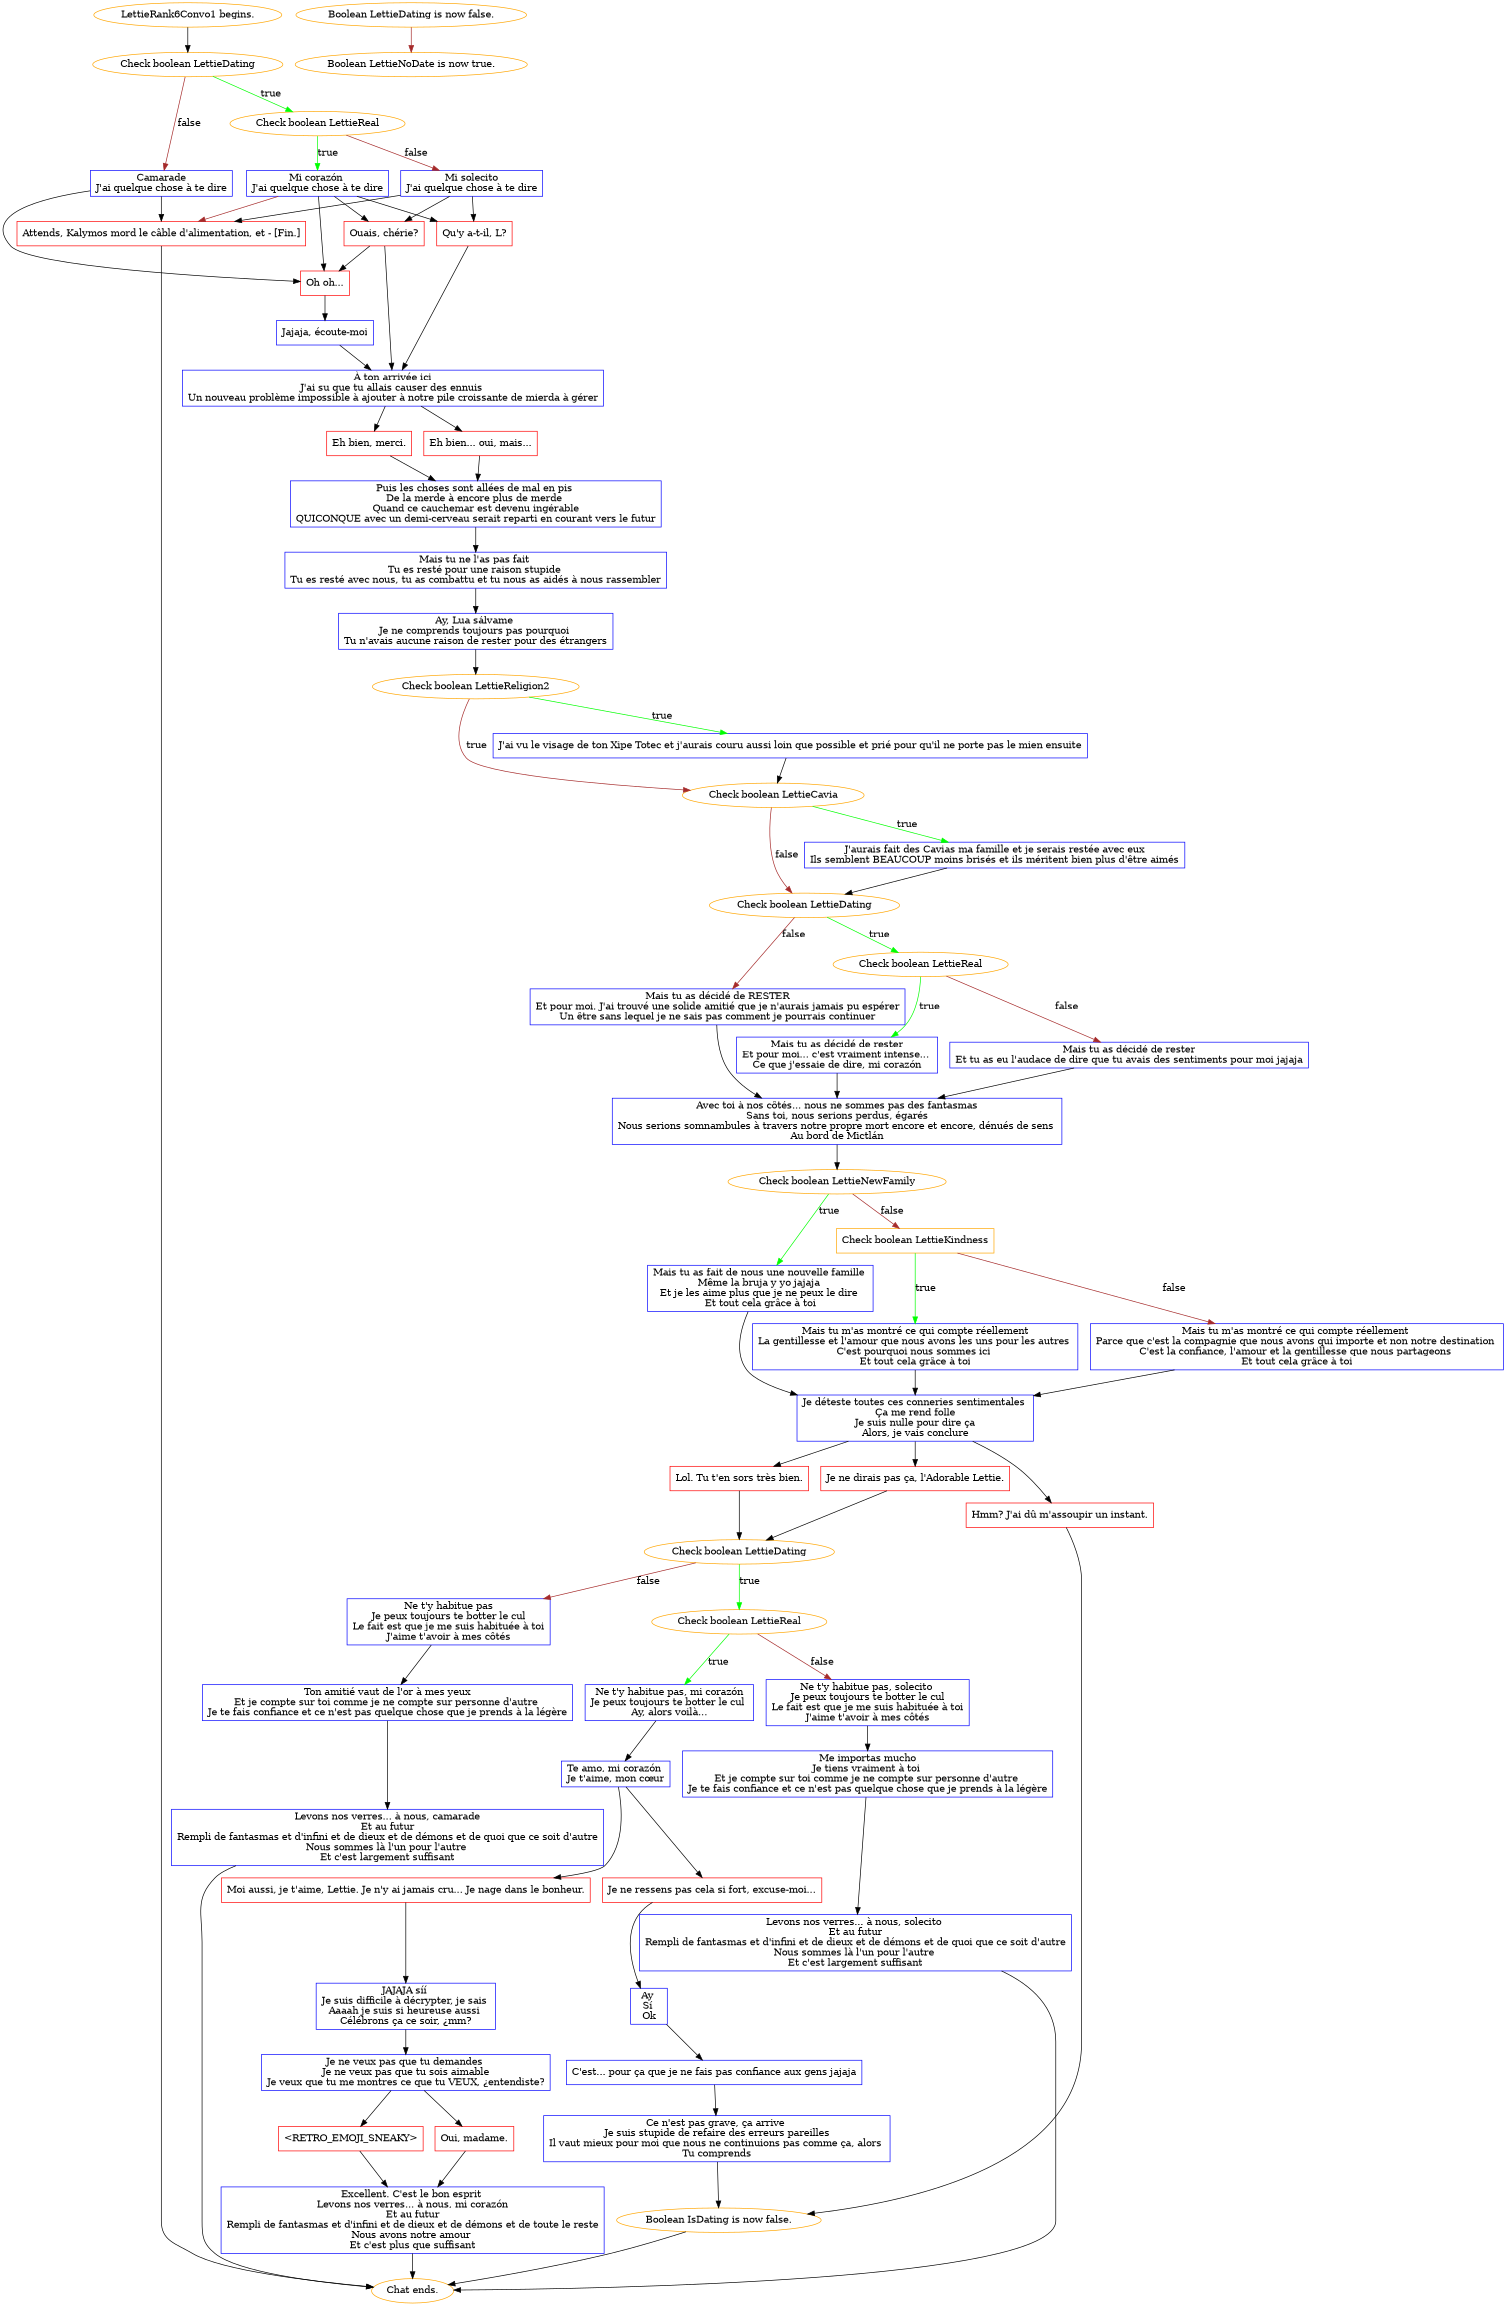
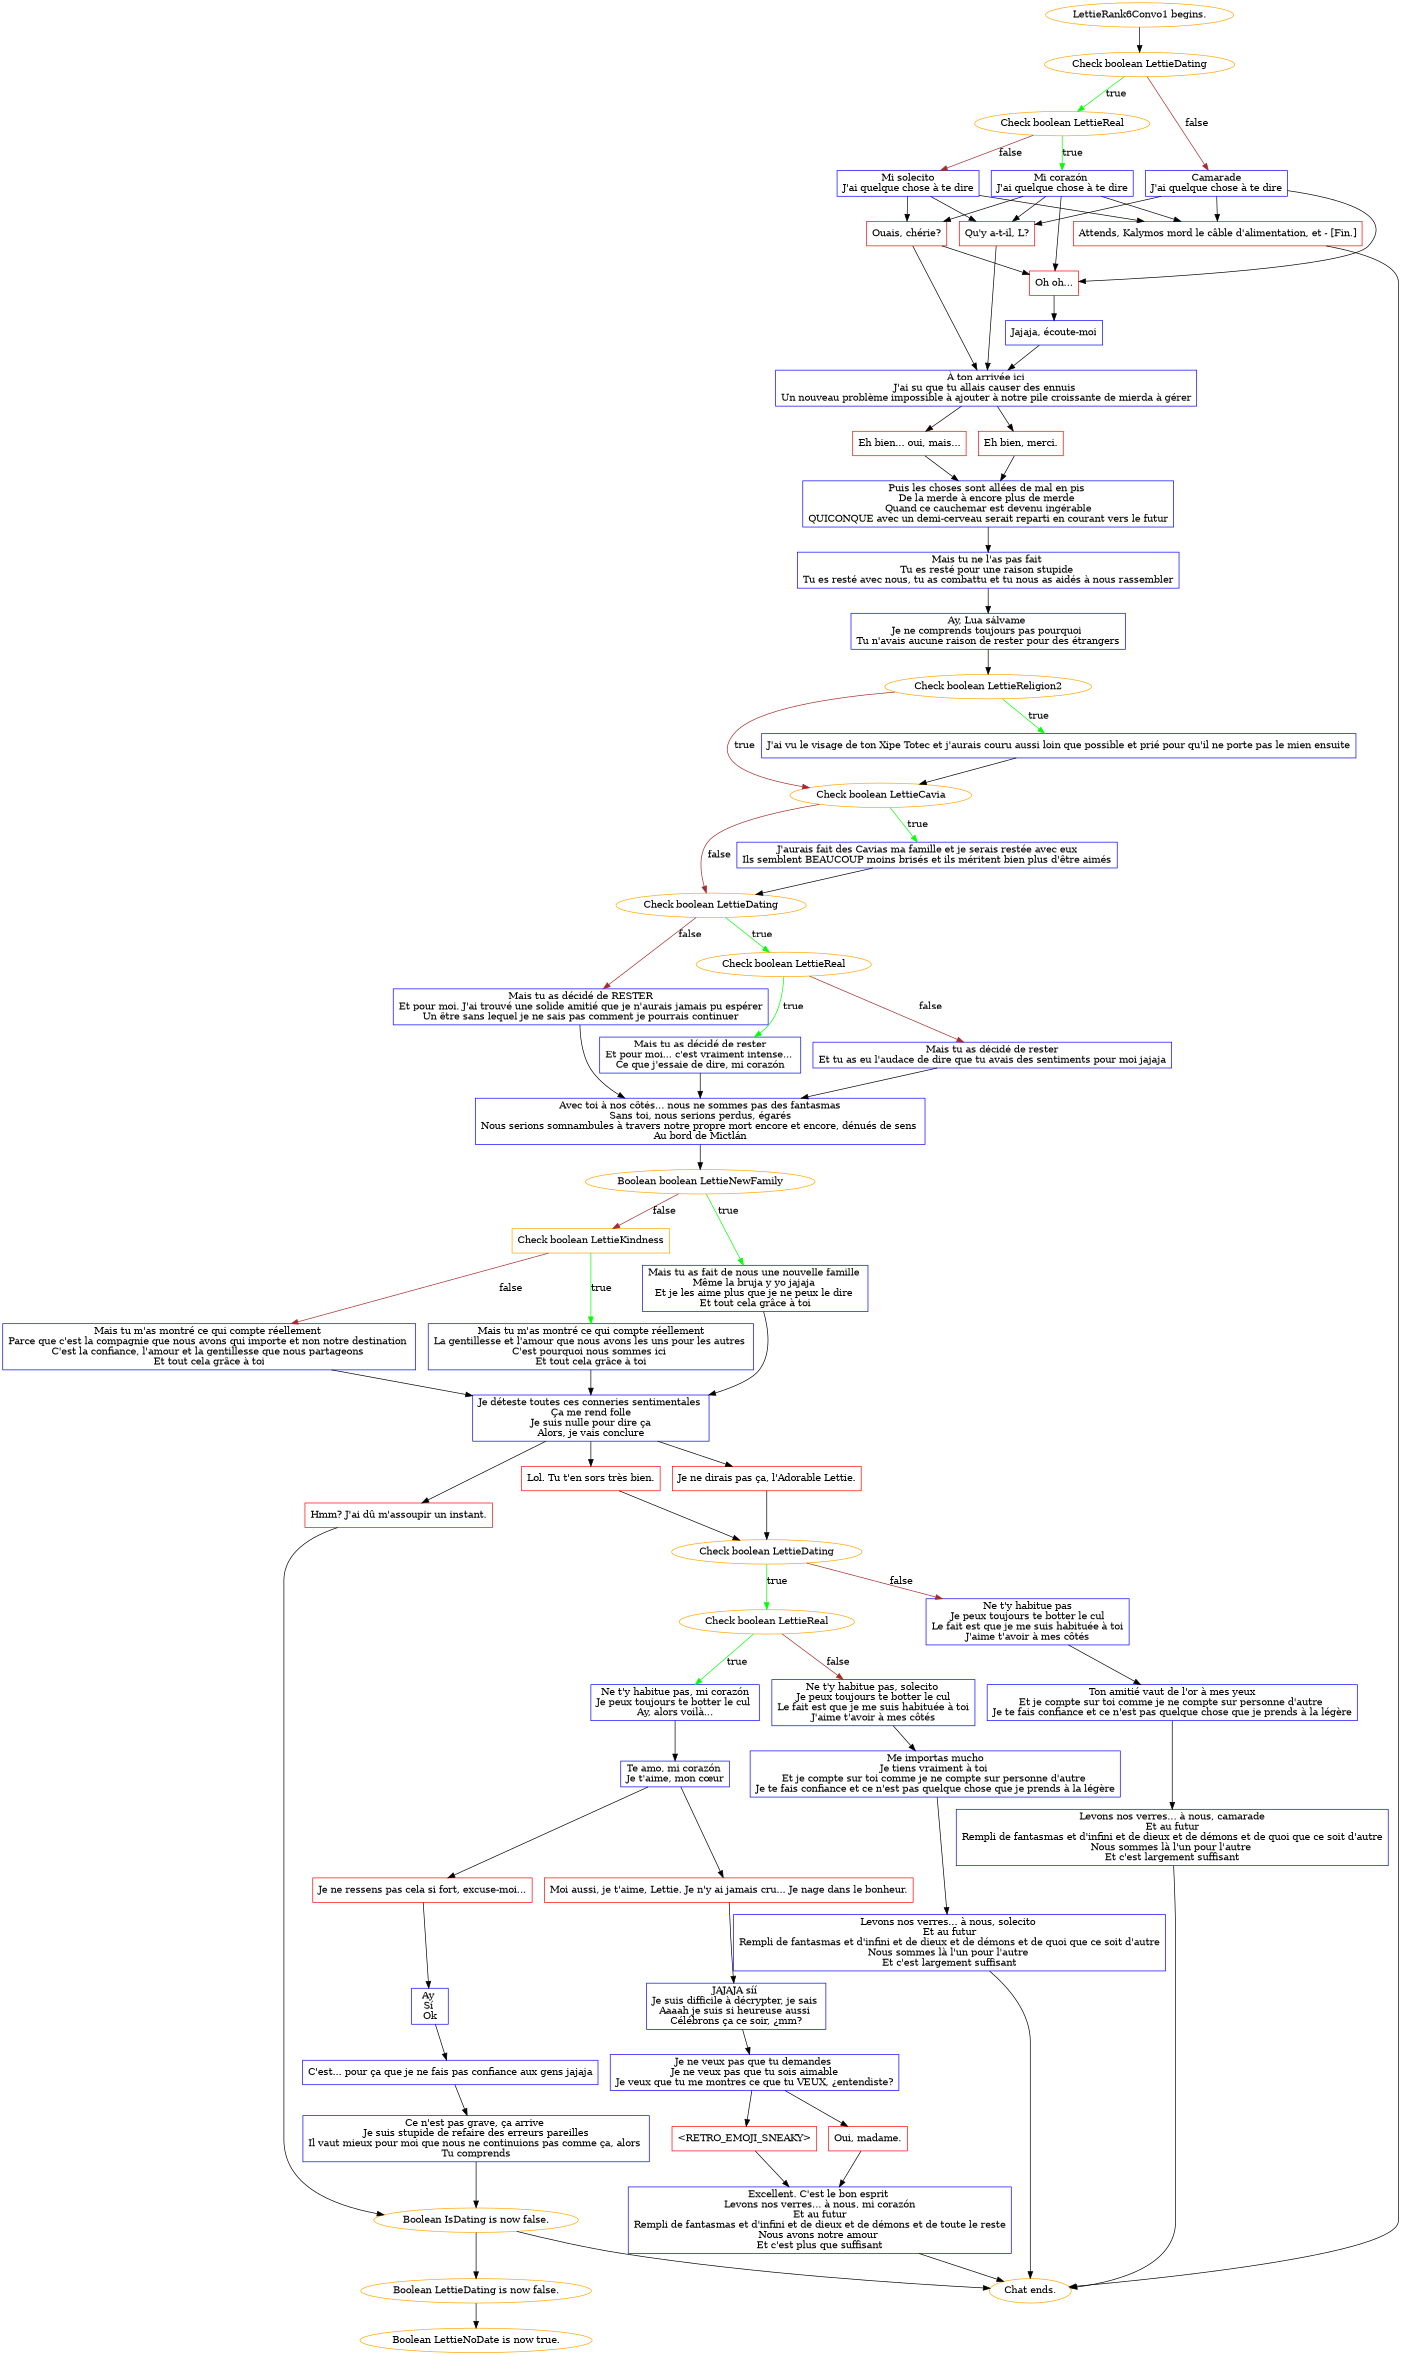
(411, 36) -> (476, 2312)
(242, 208) -> (1138, 208)
none -> (1101, 210)
(837, 1182) -> (700, 1182)
none -> (476, 2252)
